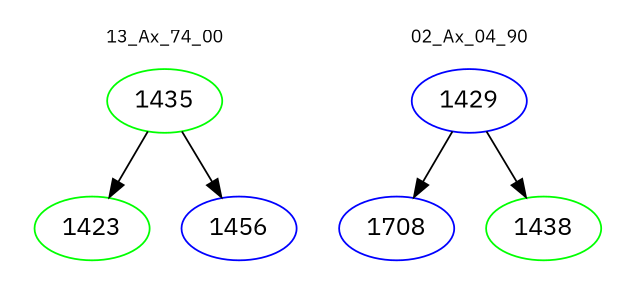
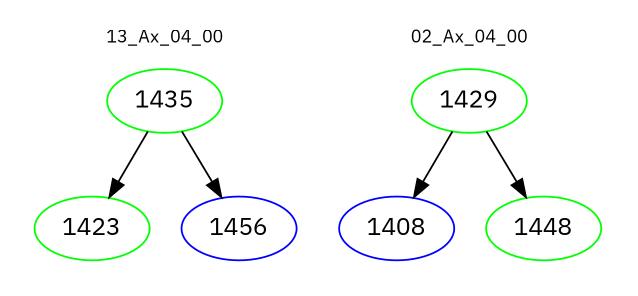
(166, 38) -> (166, 38)
(470, 38) -> (470, 38)
(469, 101) -> (469, 101)
(397, 228) -> (397, 228)
(544, 228) -> (544, 228)
